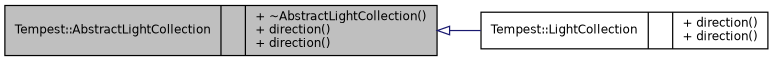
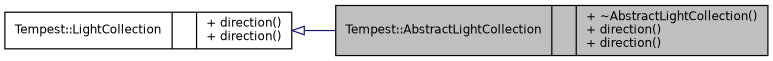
(465, 31) -> (320, 31)
